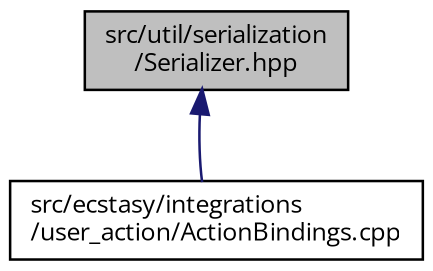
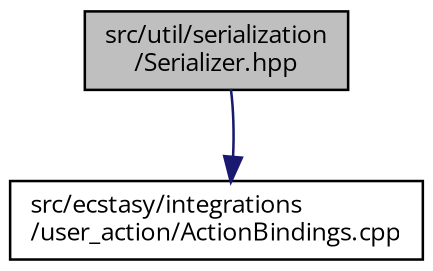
(200, 148) -> (233, 123)
